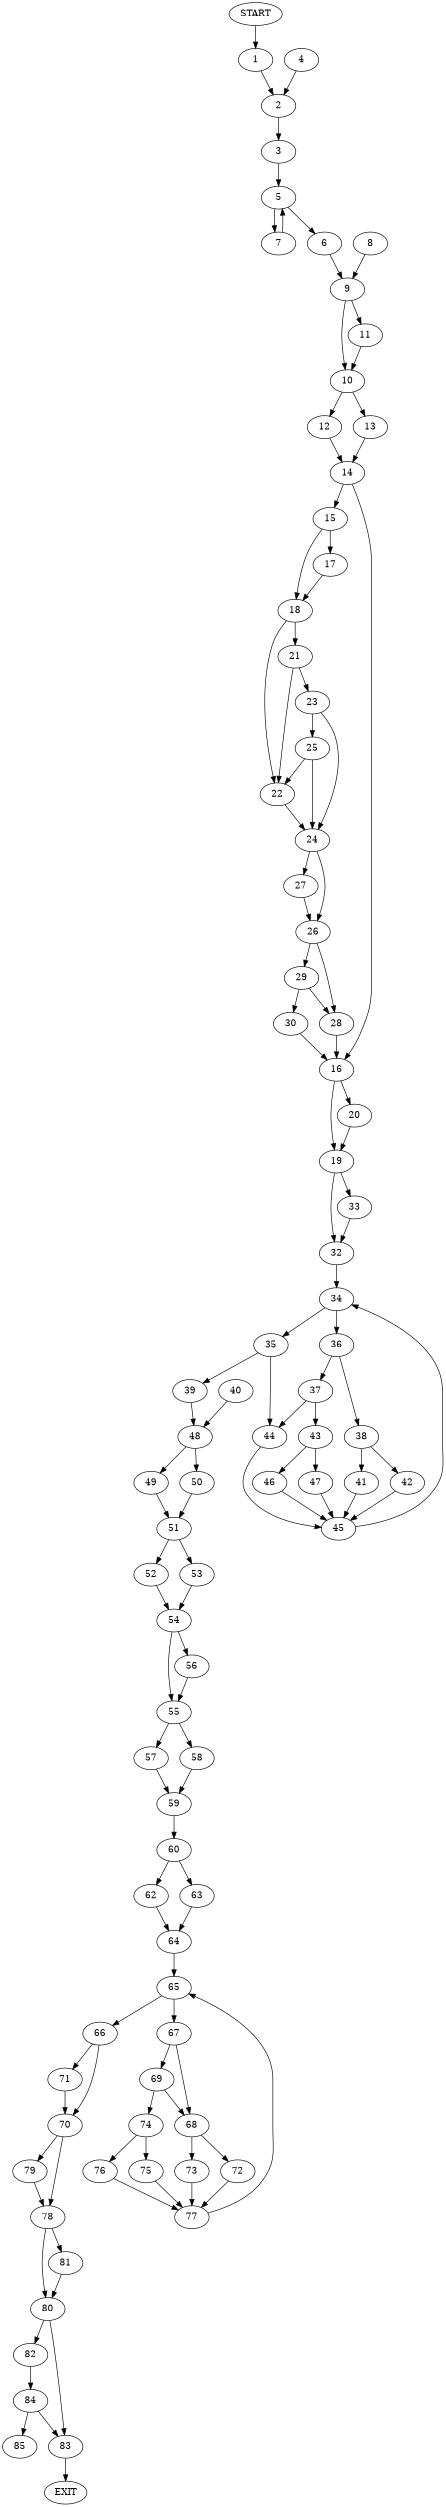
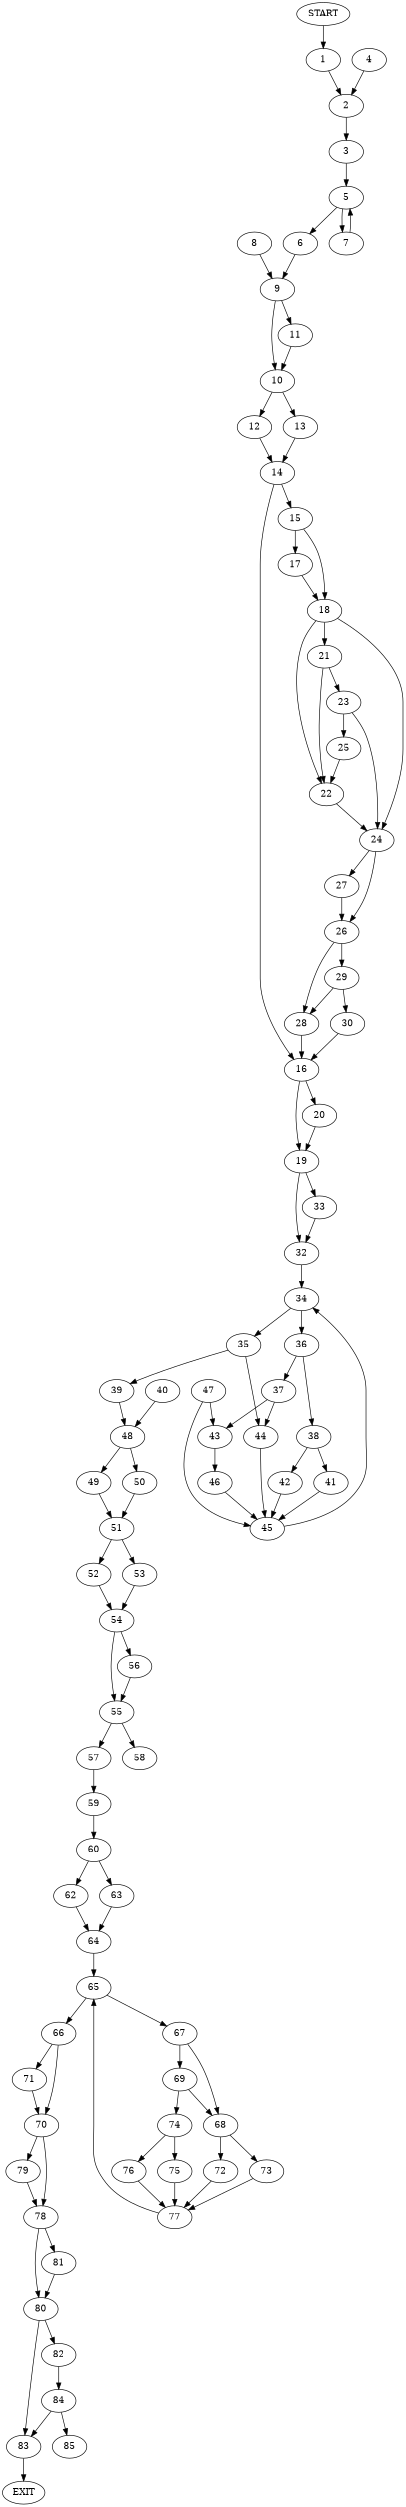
(312, 791) -> (403, 709)
(316, 1457) -> (211, 1411)
(187, 1778) -> none
